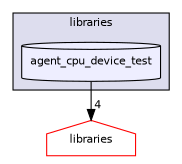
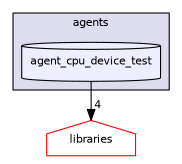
(91, 23) -> (91, 23)
